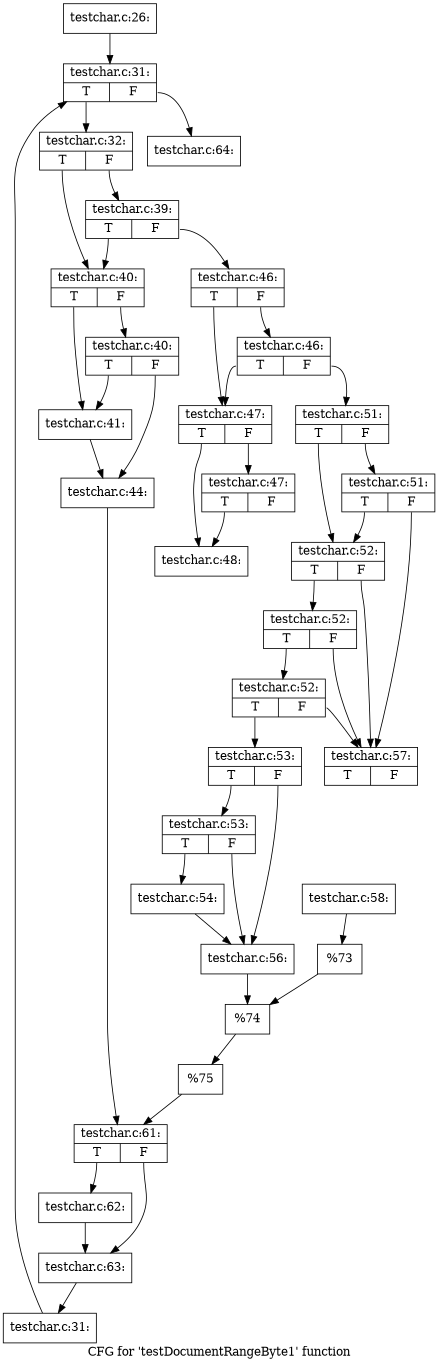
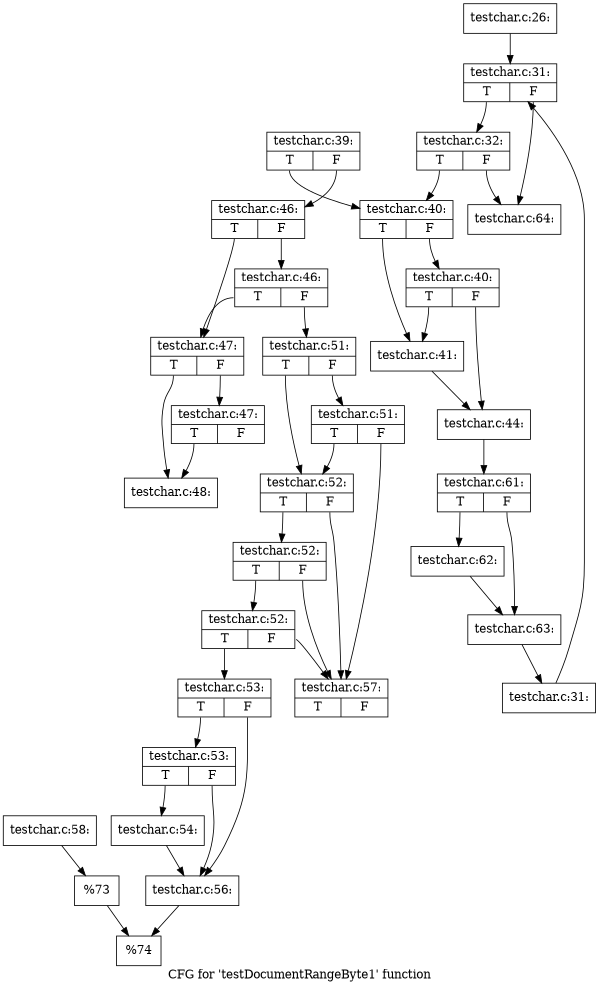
(111, 182) -> (489, 185)
(201, 1079) -> none
